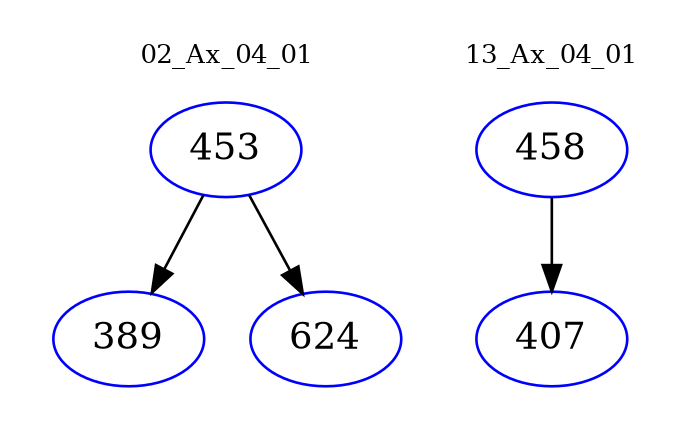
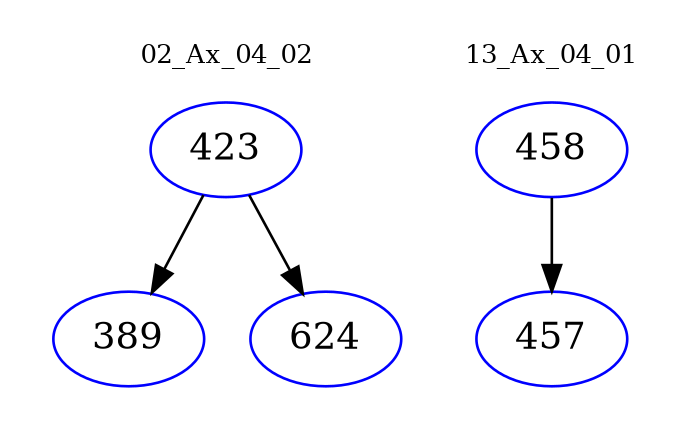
(227, 56) -> (227, 56)
(226, 150) -> (226, 150)
(552, 339) -> (552, 339)
